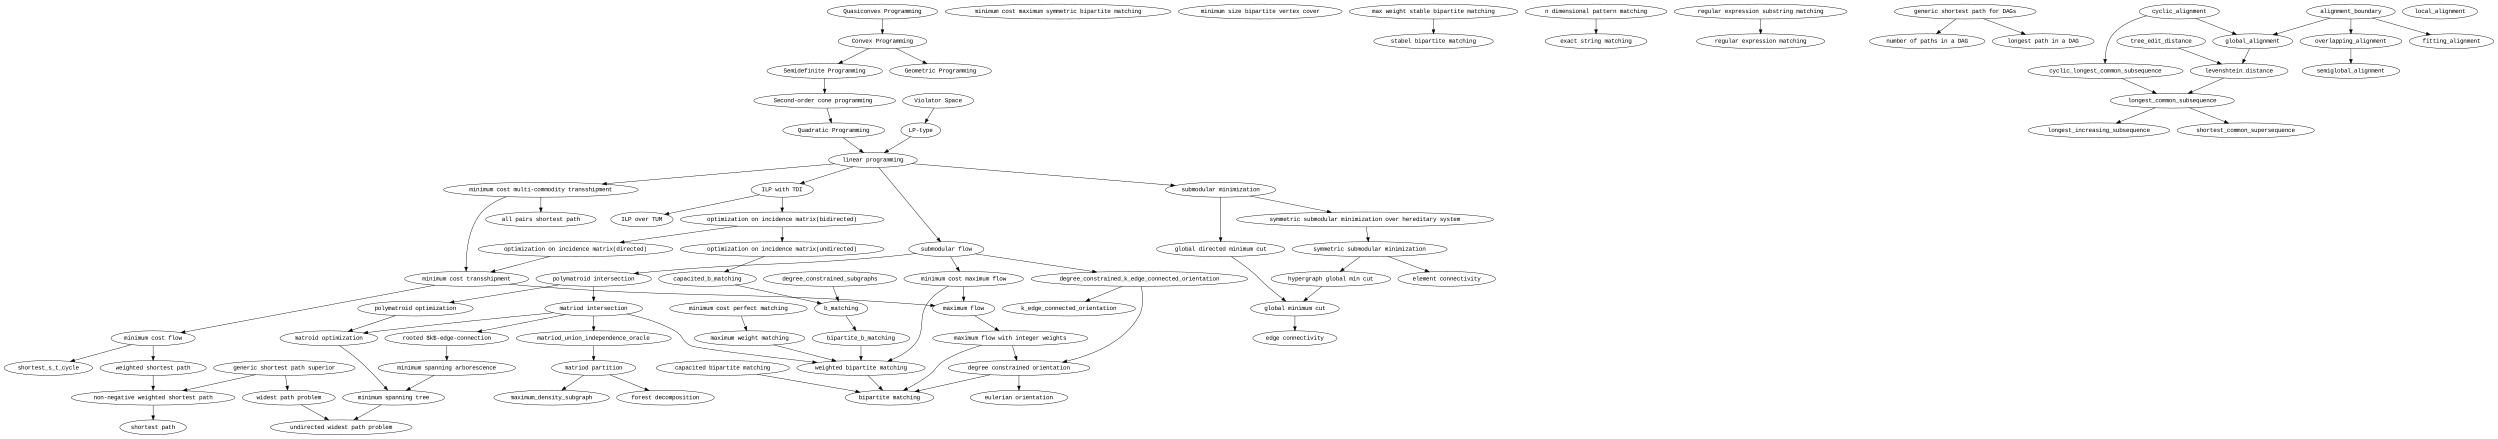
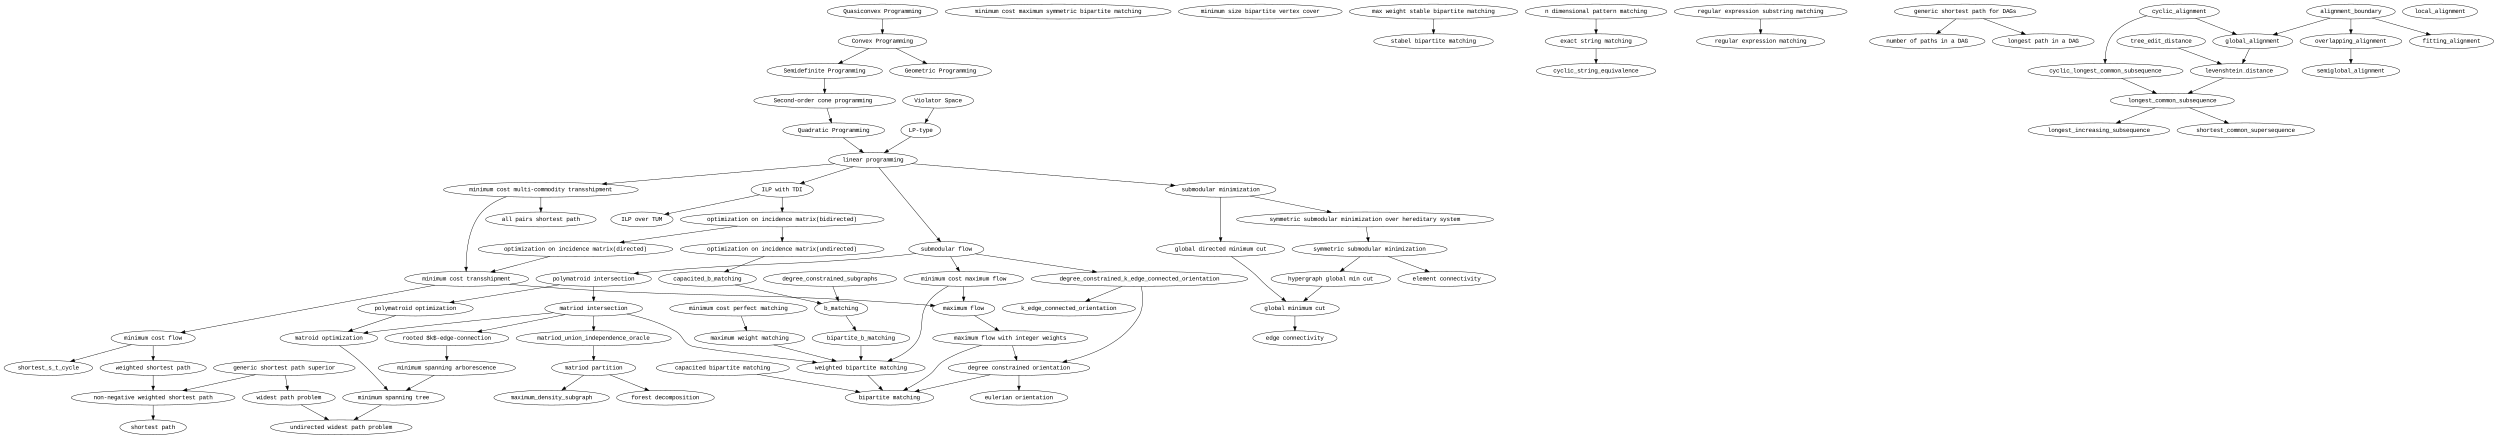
none -> (1596, 71)
